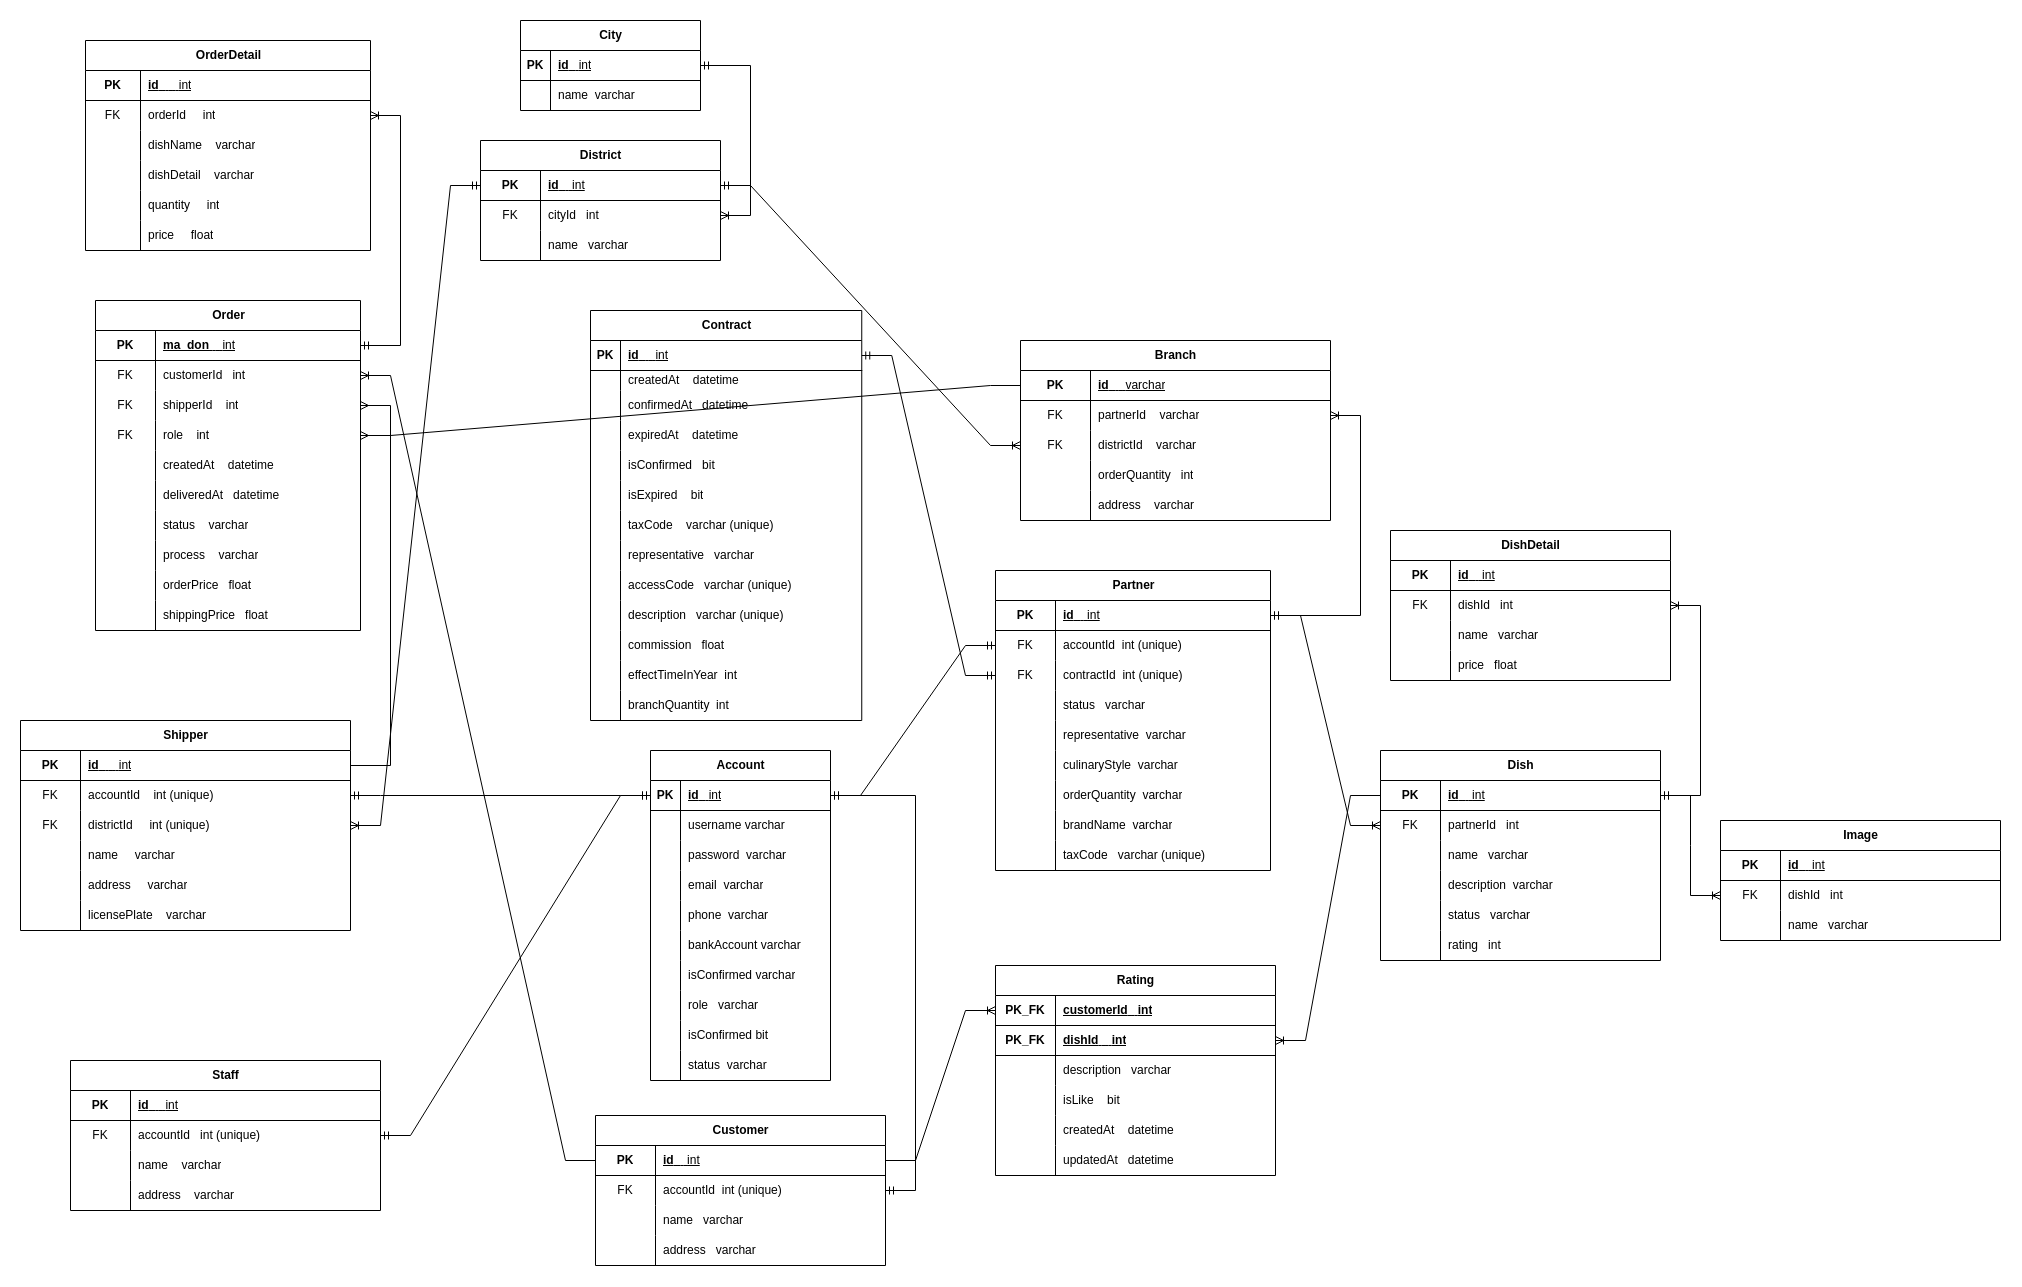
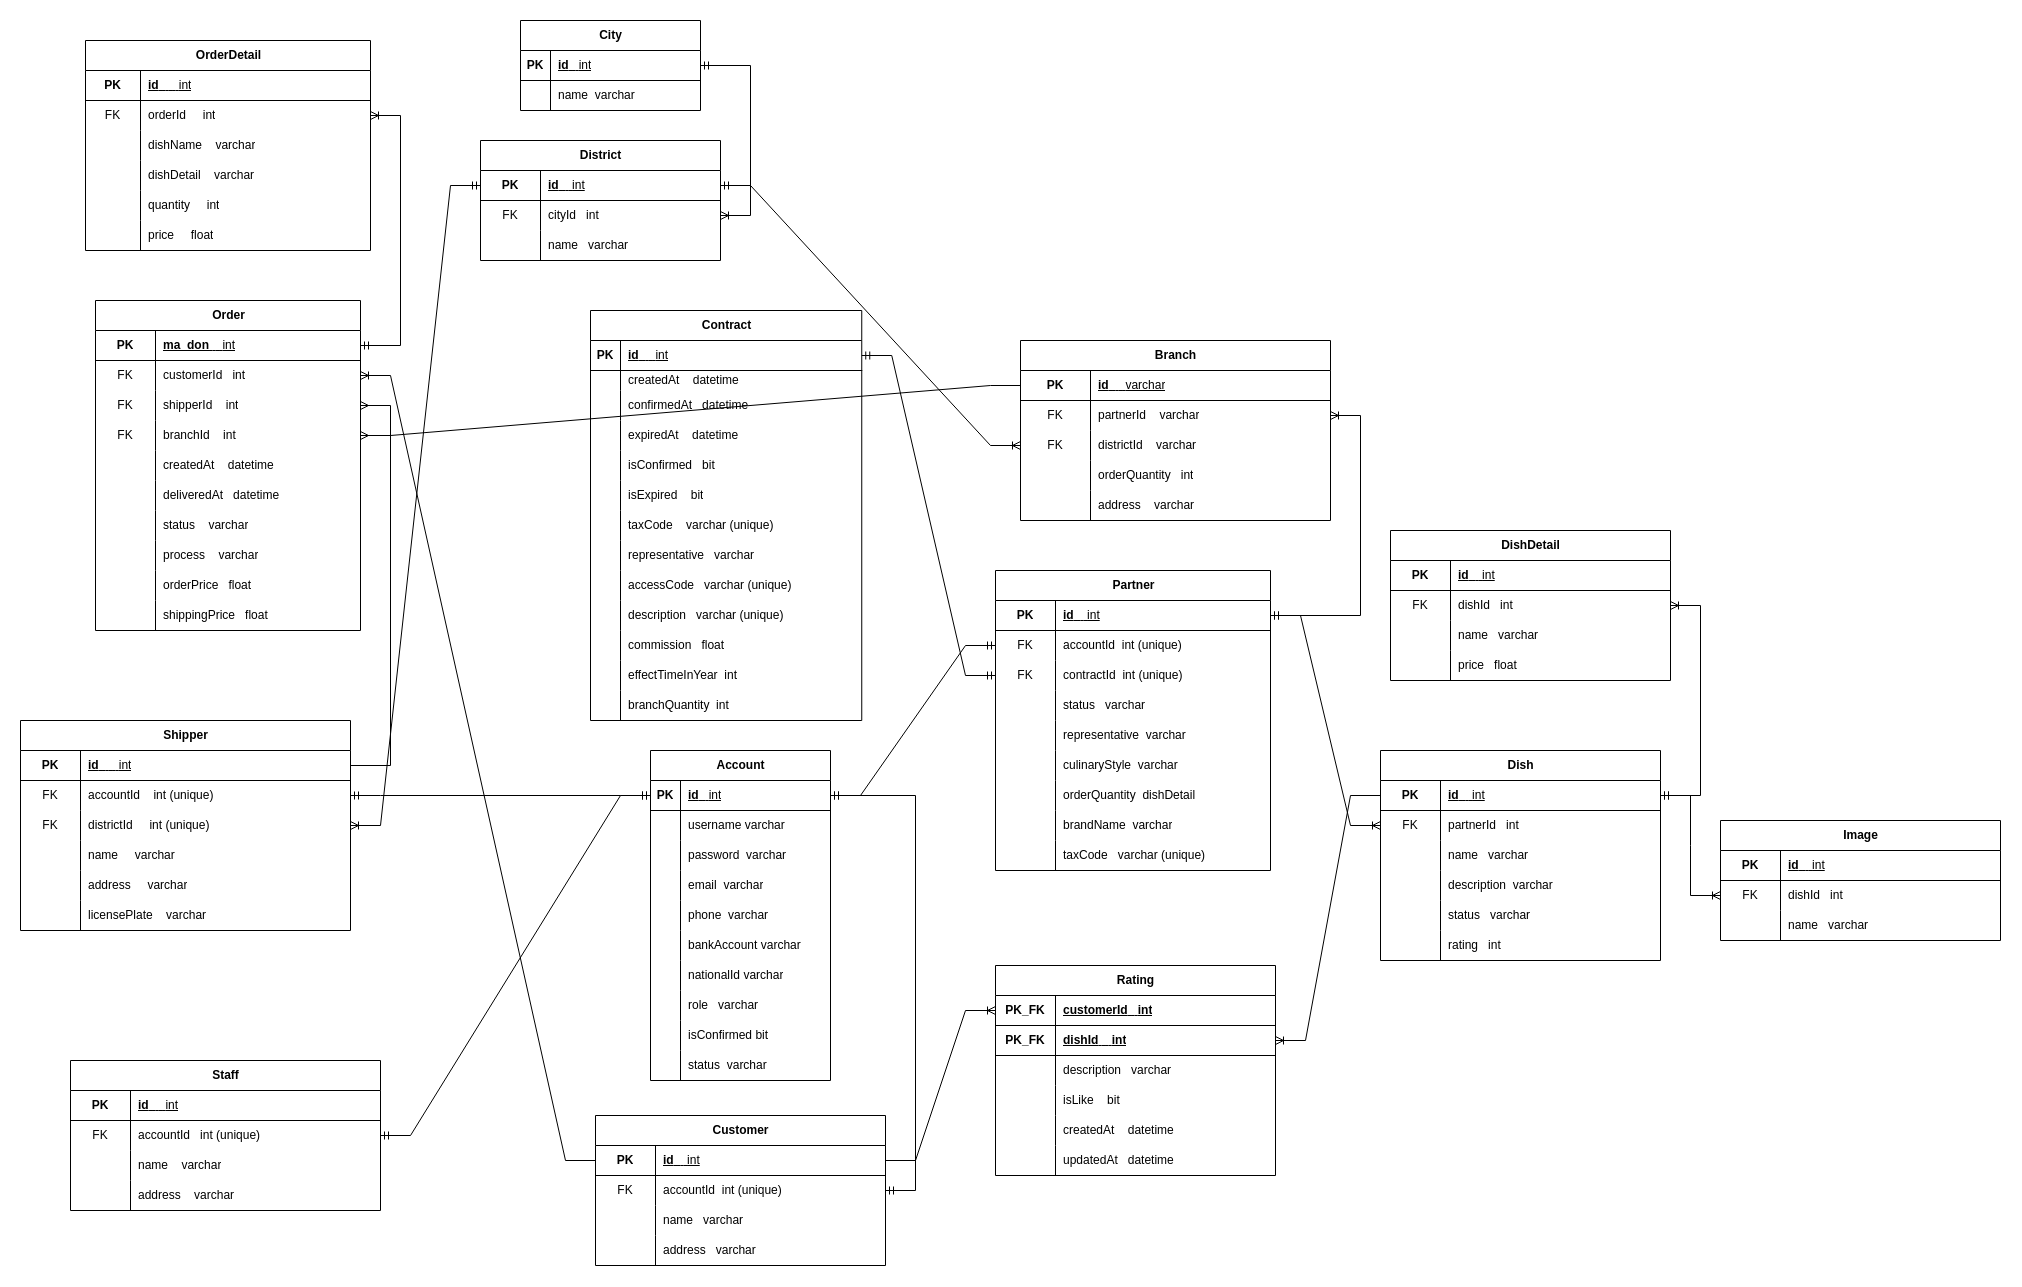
(191, 436) -> (206, 436)
(1133, 796) -> (1138, 796)
(748, 976) -> (744, 976)
